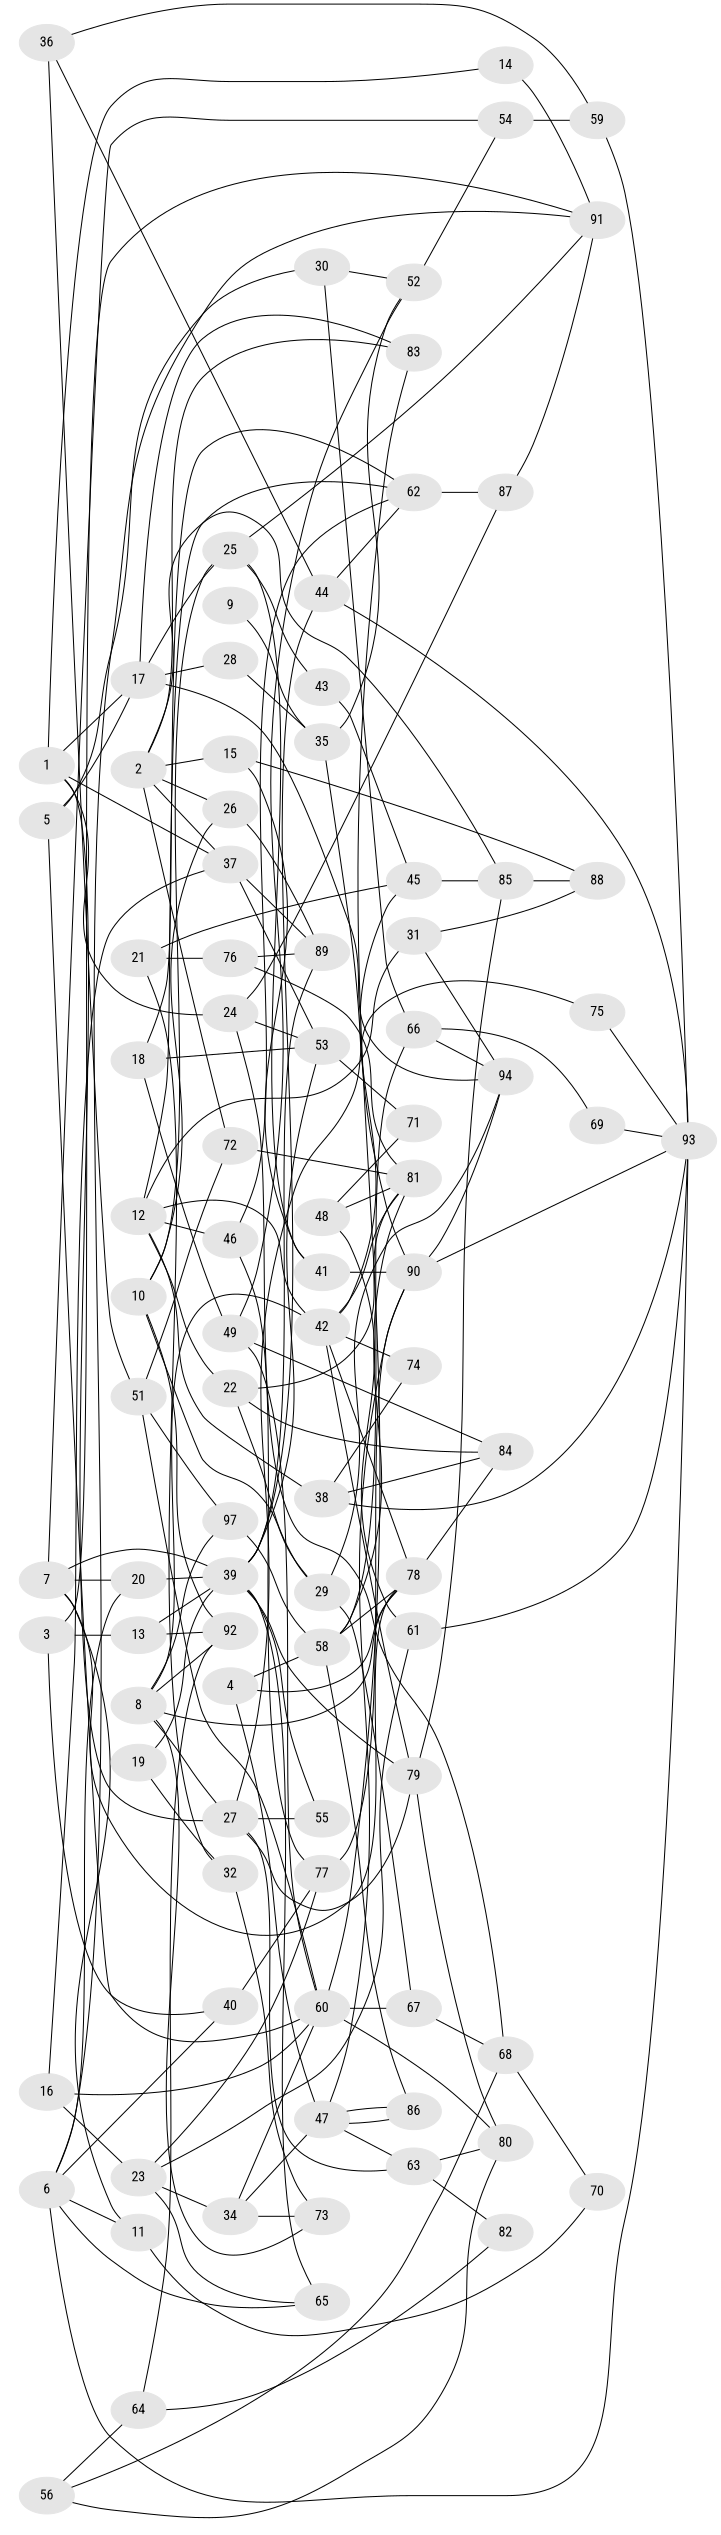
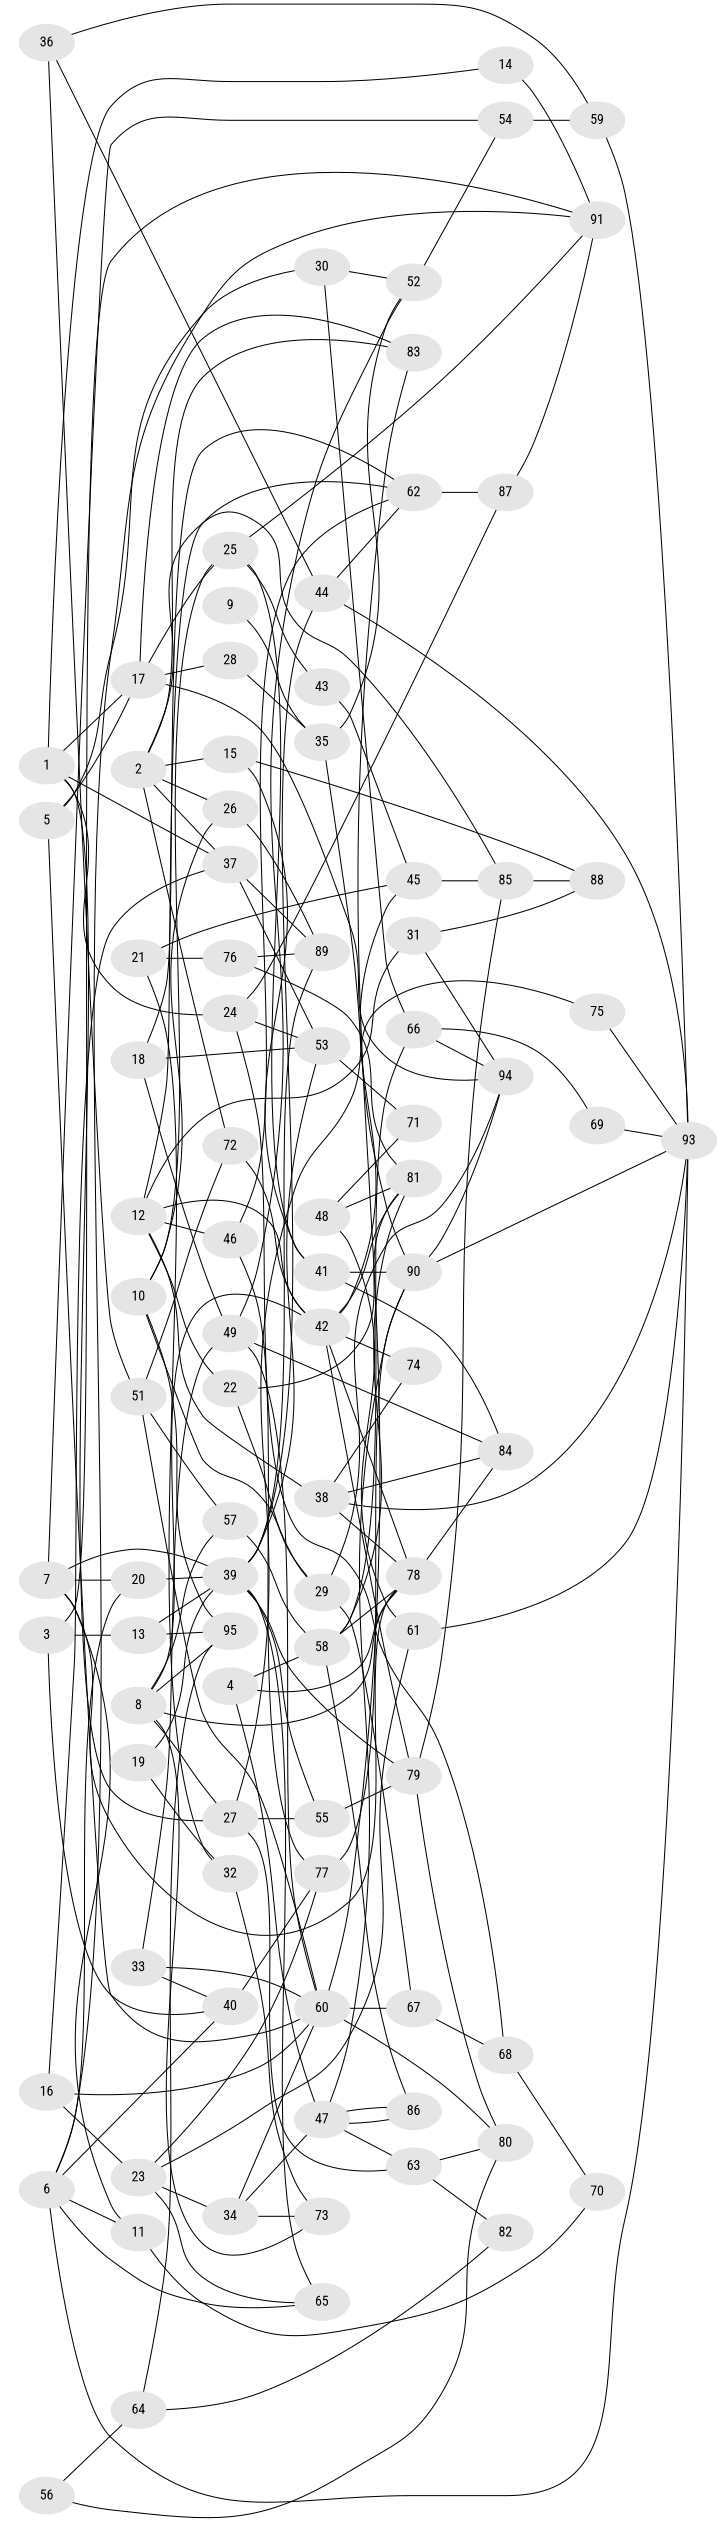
(322, 1162) -> (275, 1237)
(336, 1438) -> (441, 1339)
(230, 1521) -> (230, 1521)
none -> (368, 1537)
(230, 1631) -> (230, 1631)
(323, 1910) -> (368, 1797)
none -> (139, 1968)
(329, 2347) -> none
